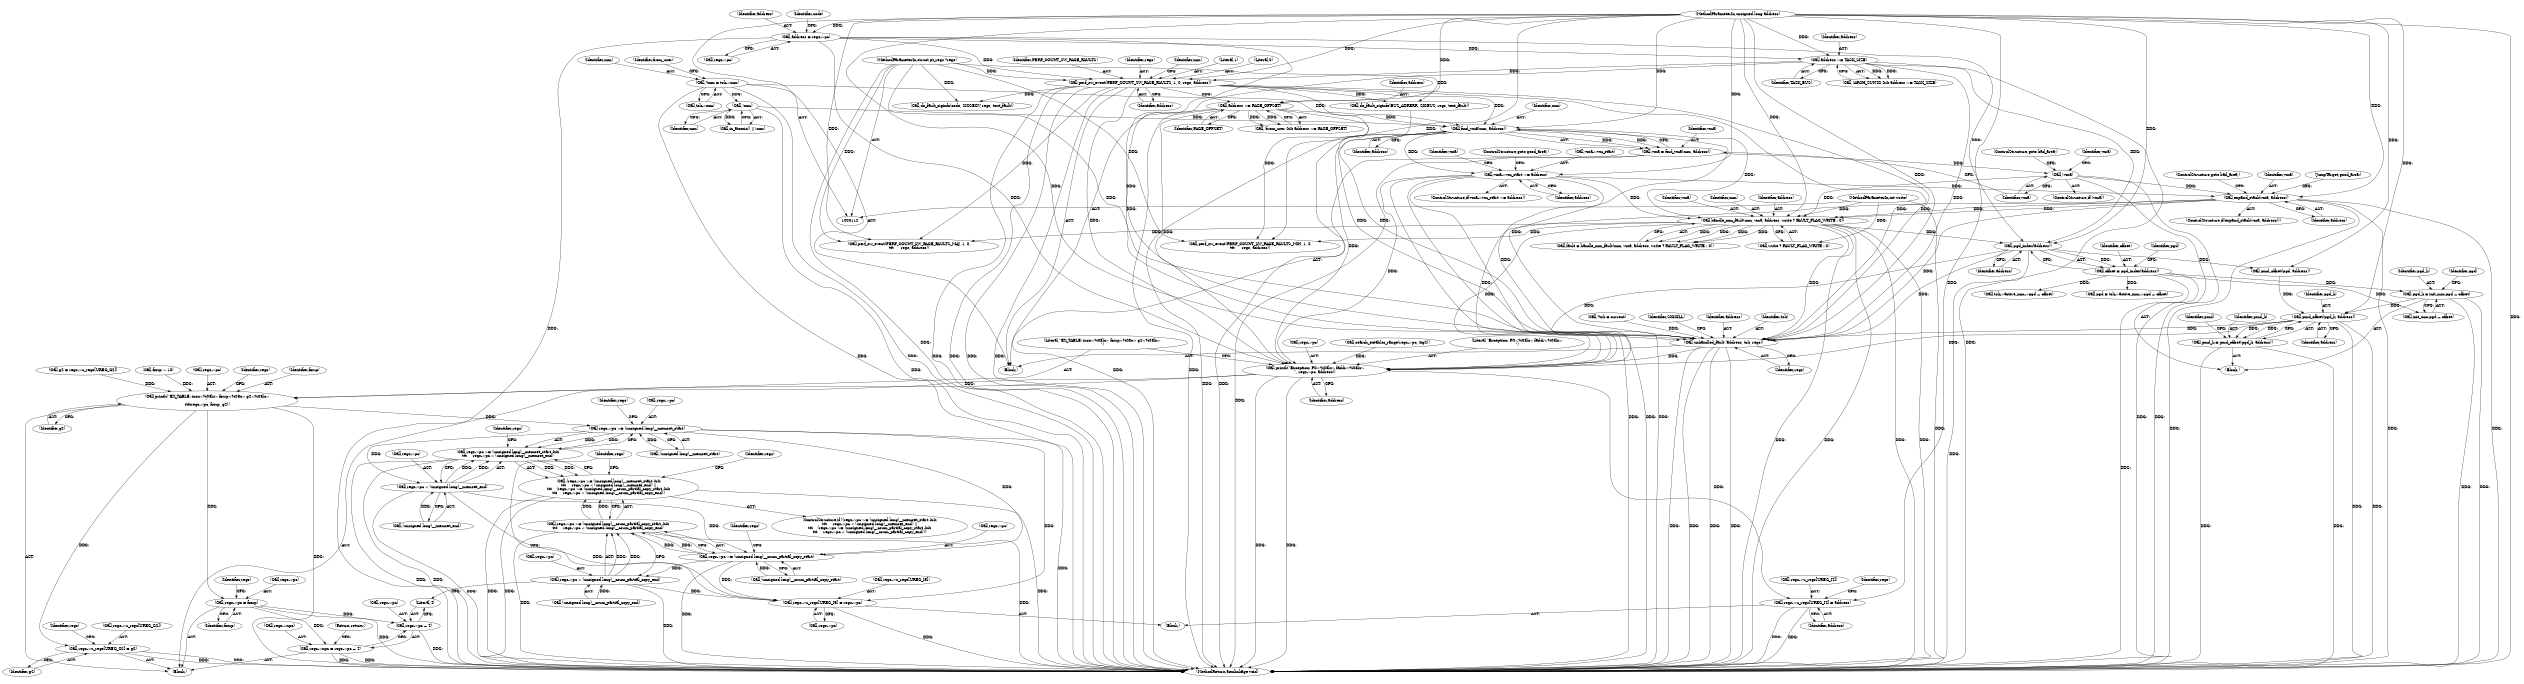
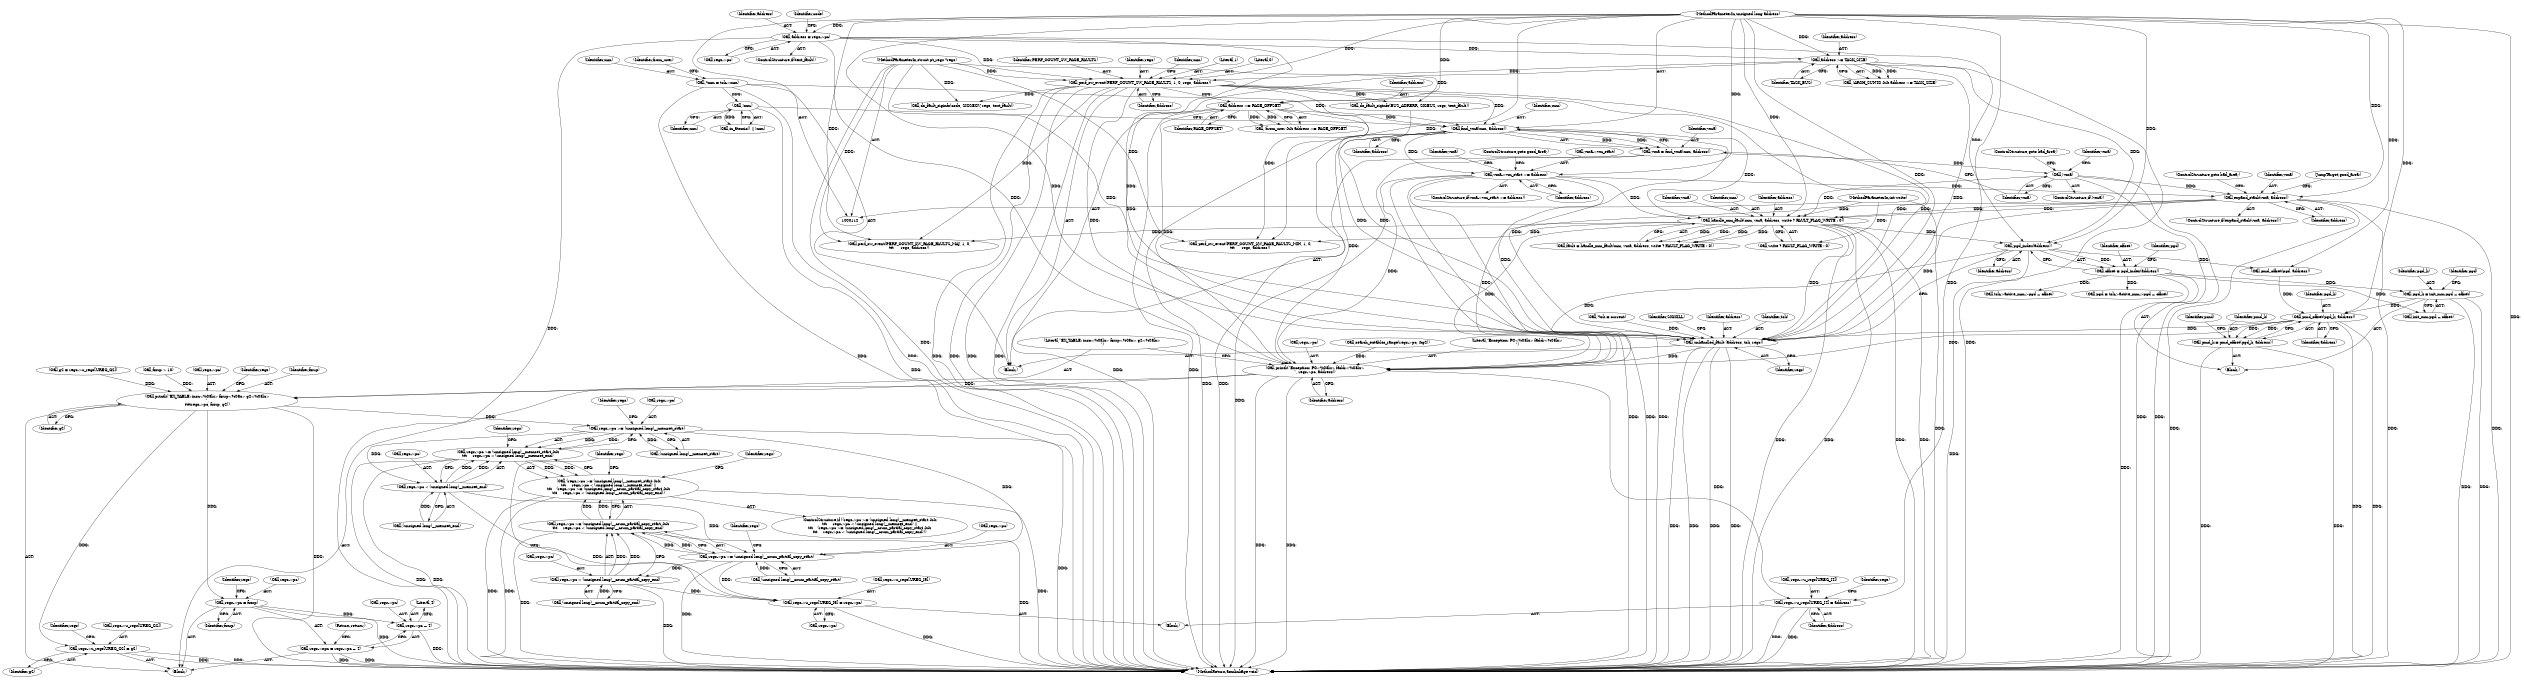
none -> (786, 60)
(1662, 72) -> (1662, 72)
(700, 106) -> none
(1198, 118) -> (1198, 118)
(1924, 294) -> (1924, 294)
(1021, 446) -> none
(484, 585) -> (613, 591)
(279, 626) -> none
(319, 626) -> (319, 626)
(497, 660) -> none
